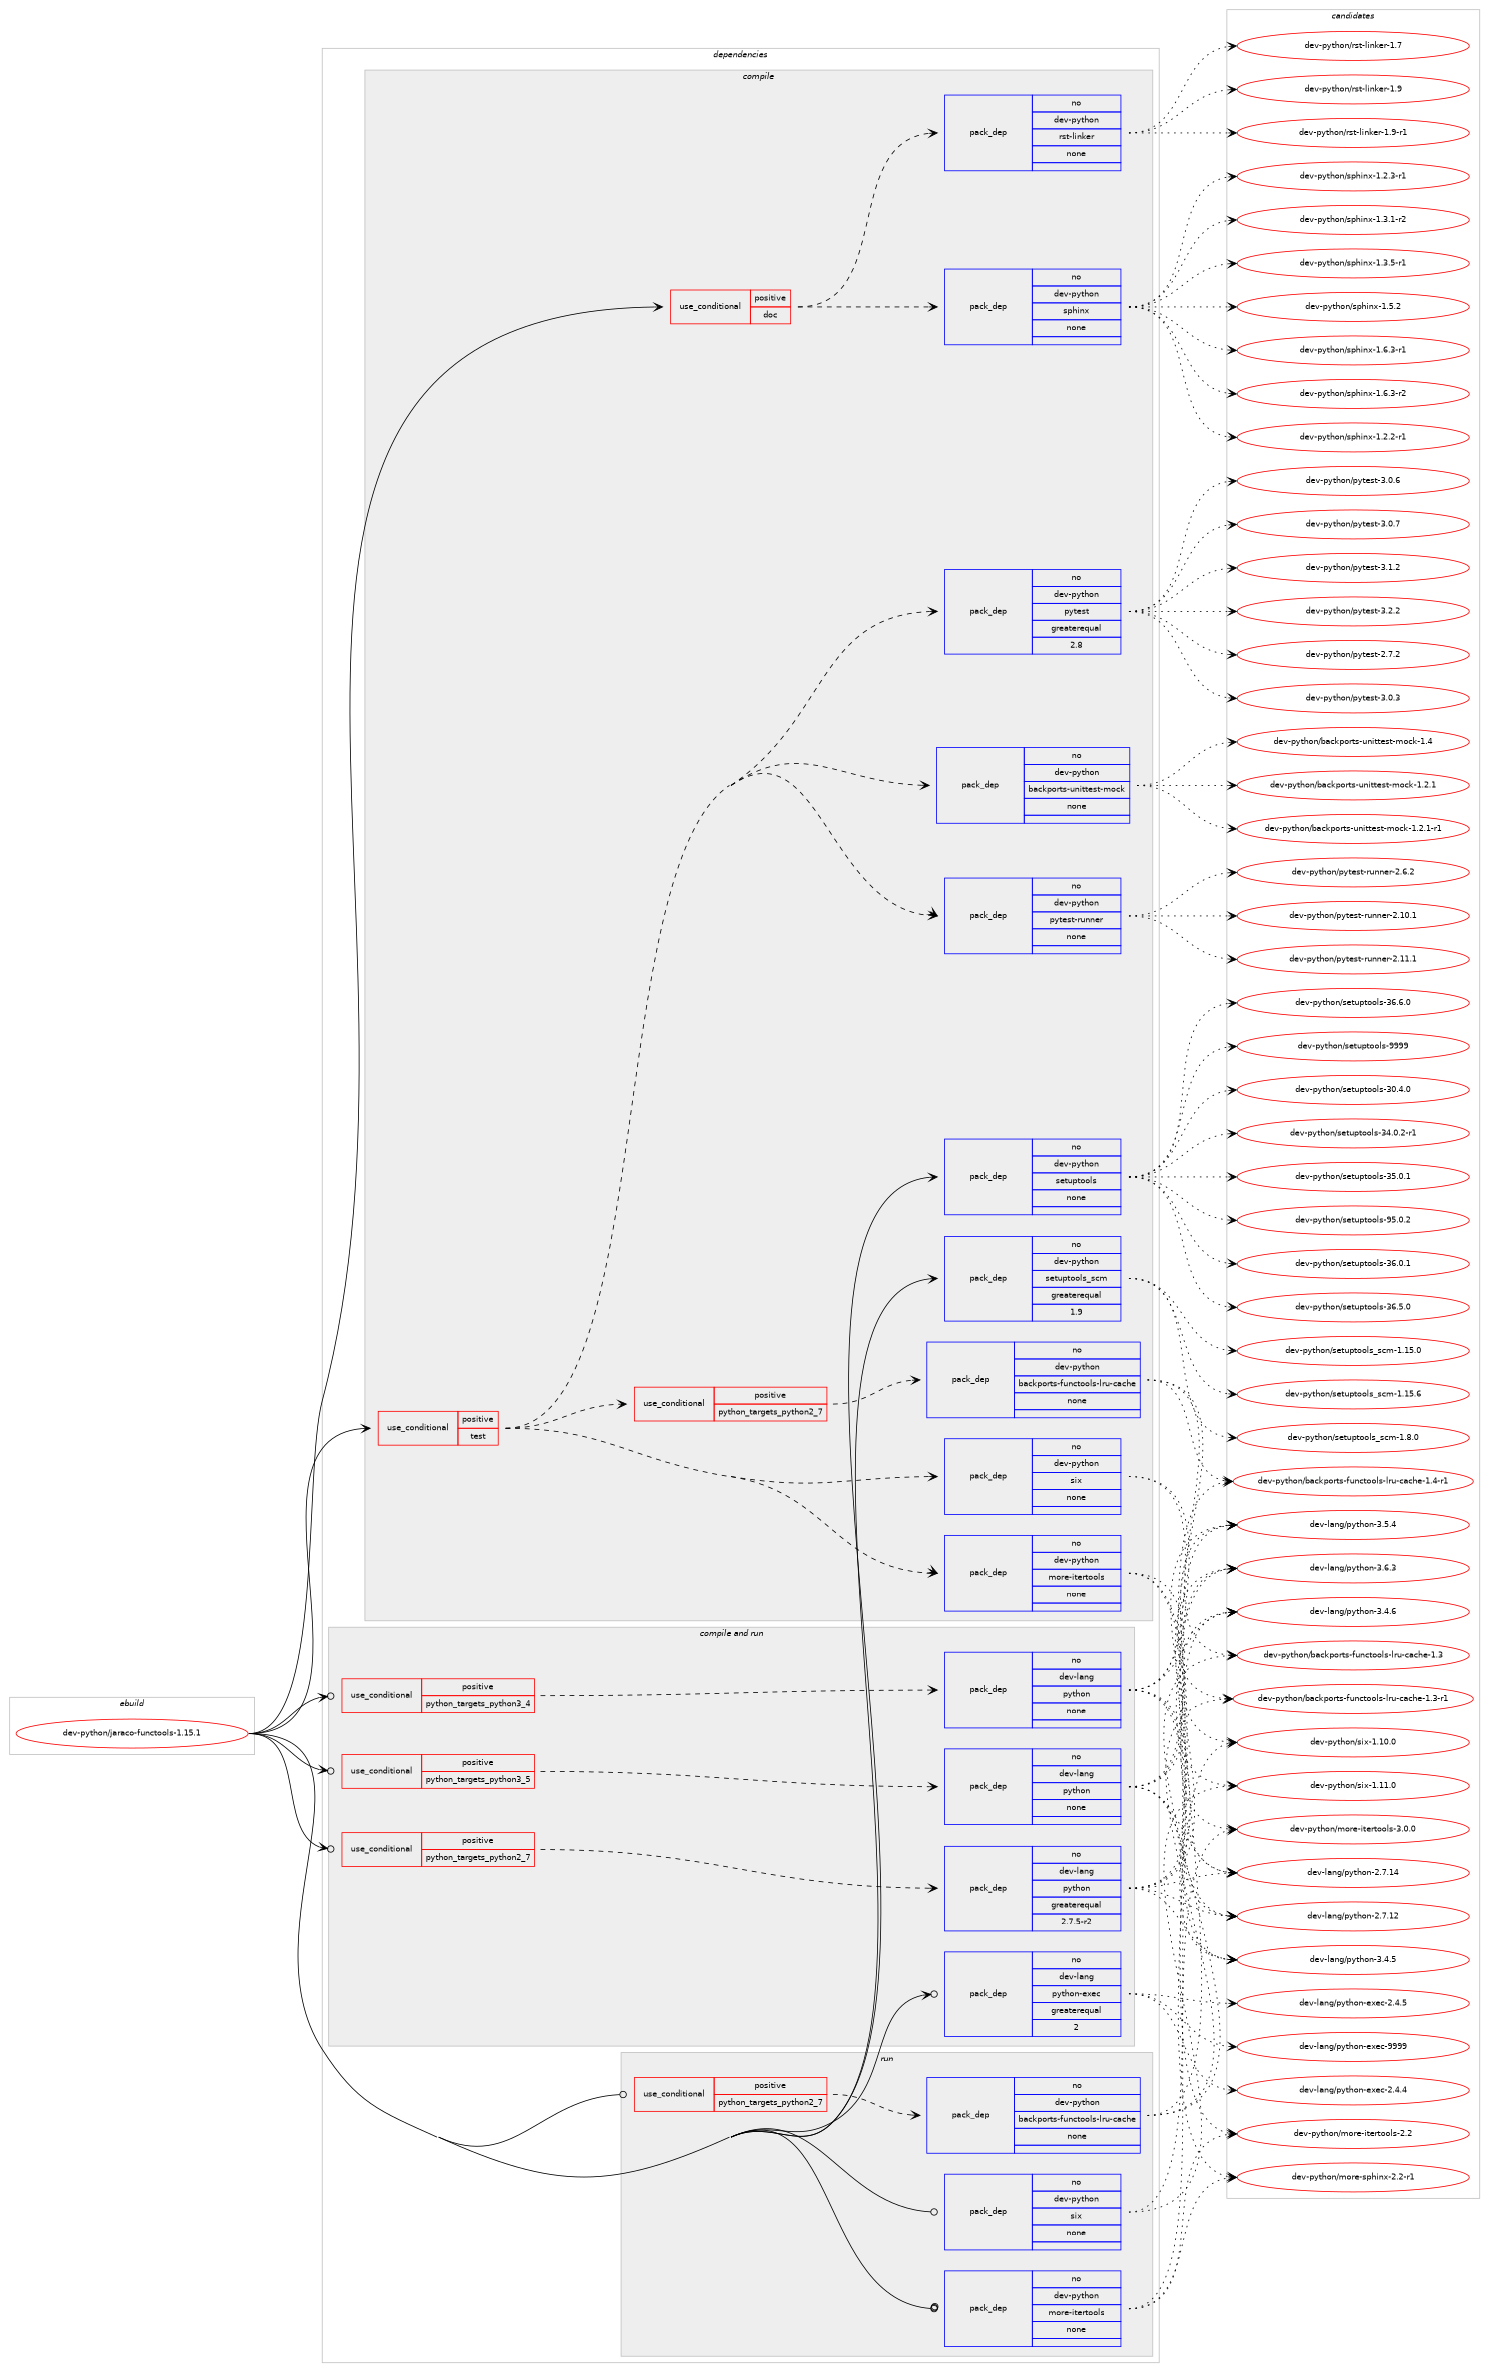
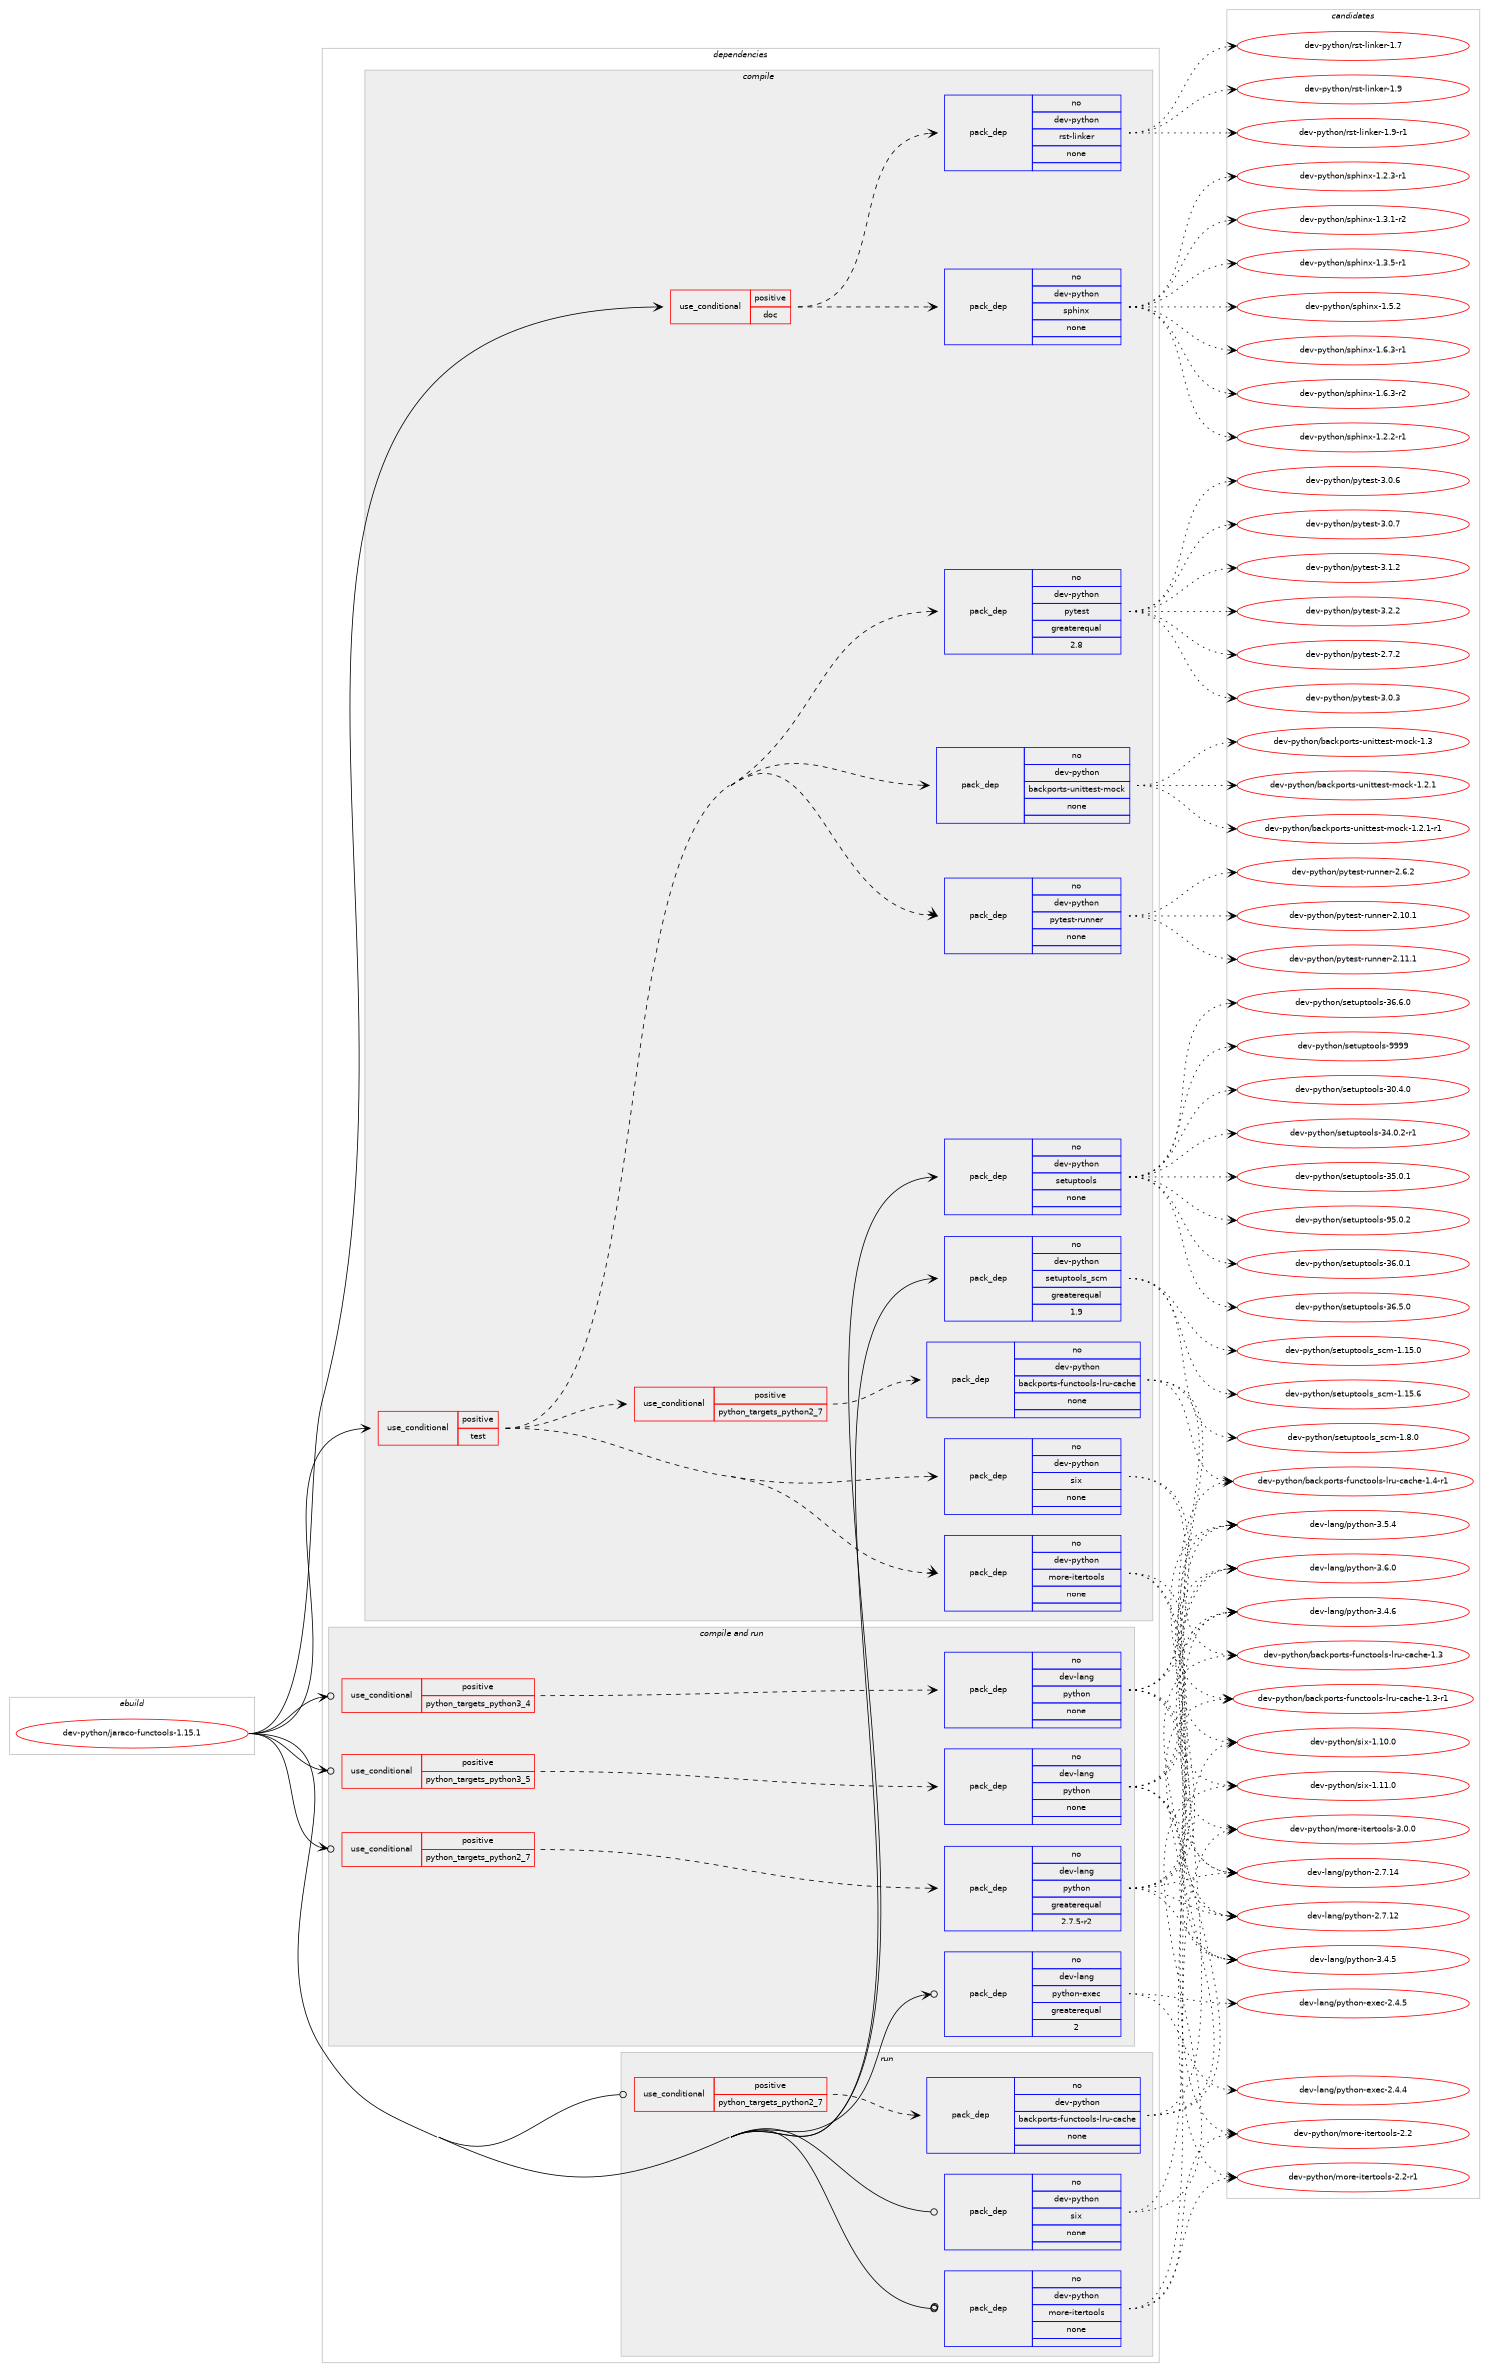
(1353, 742) -> (1353, 742)
(1353, 1568) -> (1353, 1568)
(1353, 2047) -> none
(1353, 2177) -> (1353, 2177)
